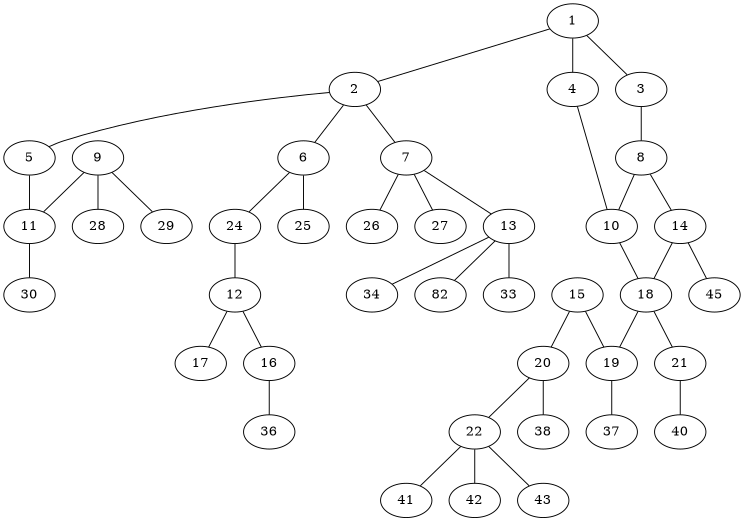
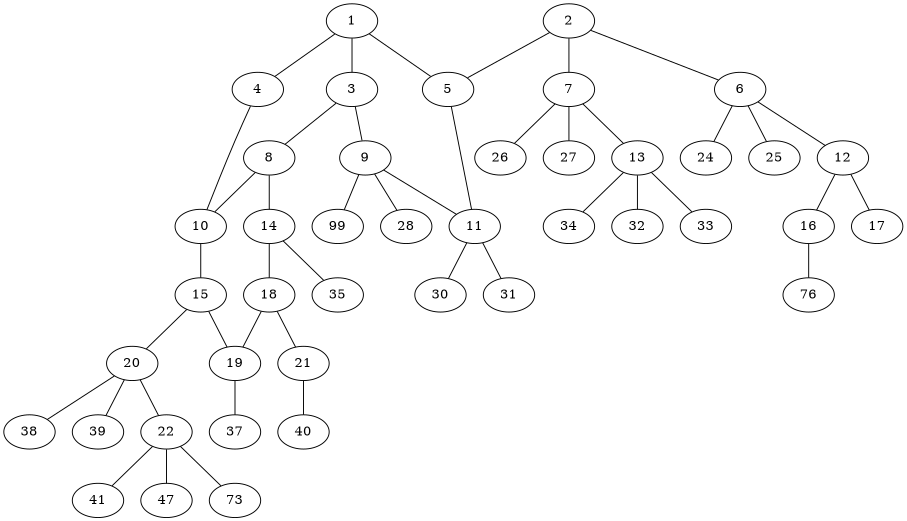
(464, 55) -> (400, 55)
none -> (359, 124)
(166, 226) -> (338, 226)
(235, 261) -> (792, 124)
(629, 261) -> (201, 261)
(440, 295) -> (637, 226)
none -> (509, 295)
(714, 295) -> (338, 295)
none -> (98, 432)
(269, 432) -> (809, 295)
(475, 500) -> (166, 500)
(543, 500) -> (235, 500)
